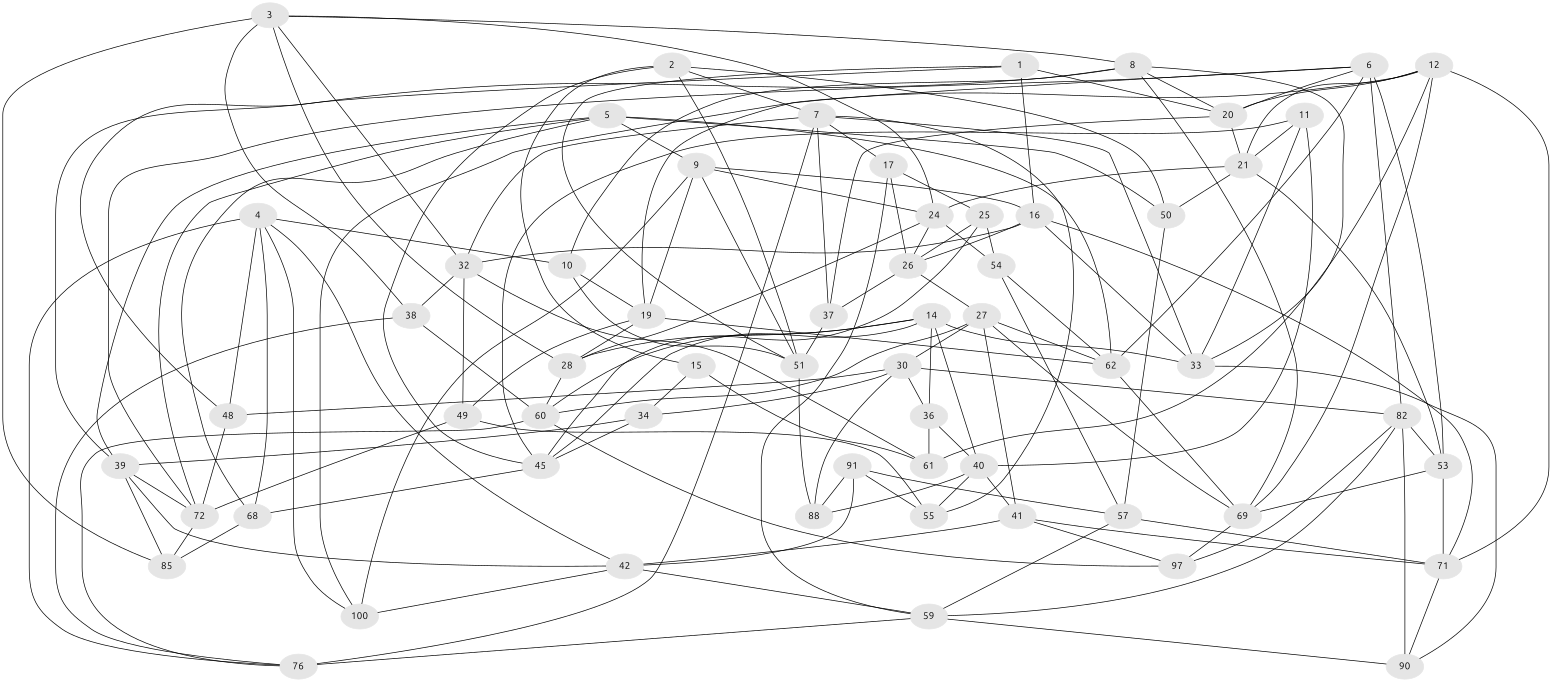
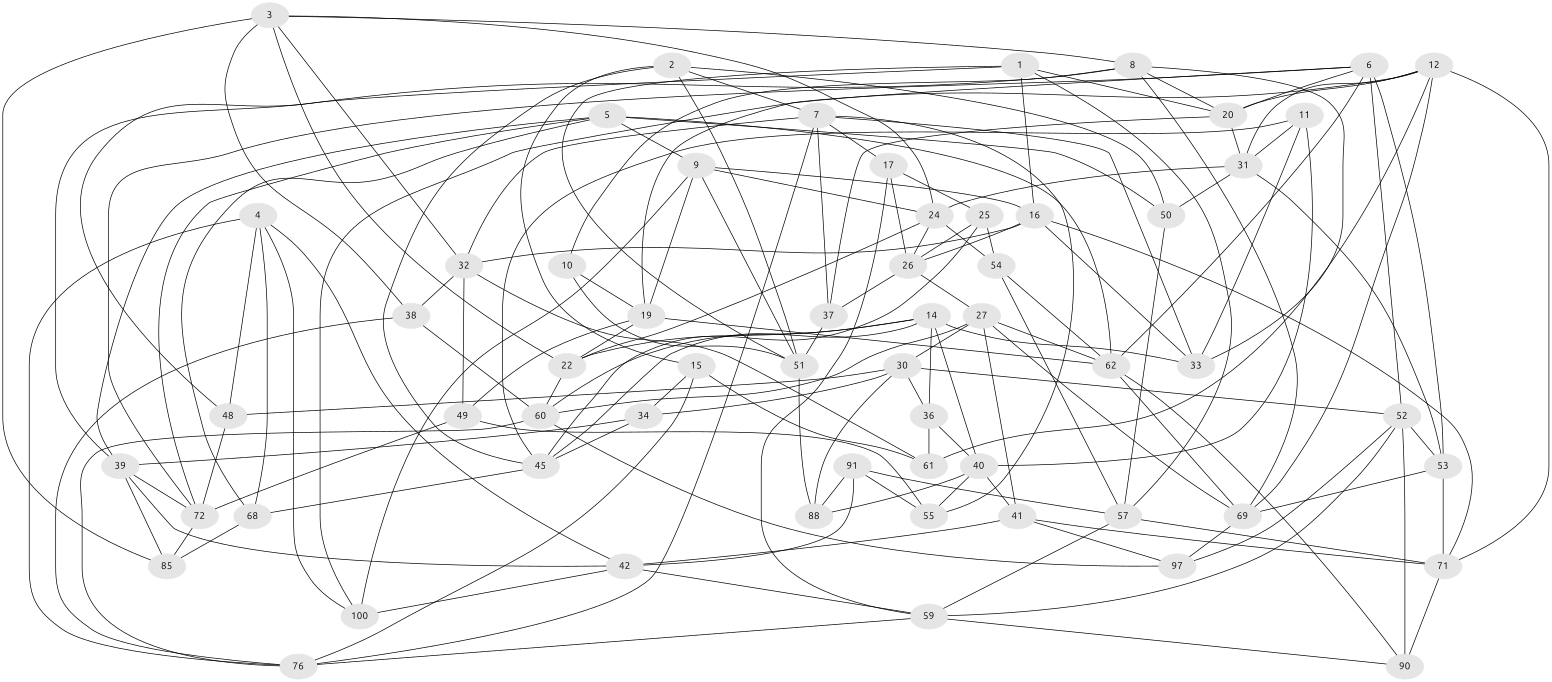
(1243, 166) -> (1243, 166)
(406, 240) -> none
none -> (1221, 262)
(567, 366) -> (567, 366)
(1402, 416) -> (1402, 416)
(1477, 427) -> (1278, 512)
none -> (531, 551)
